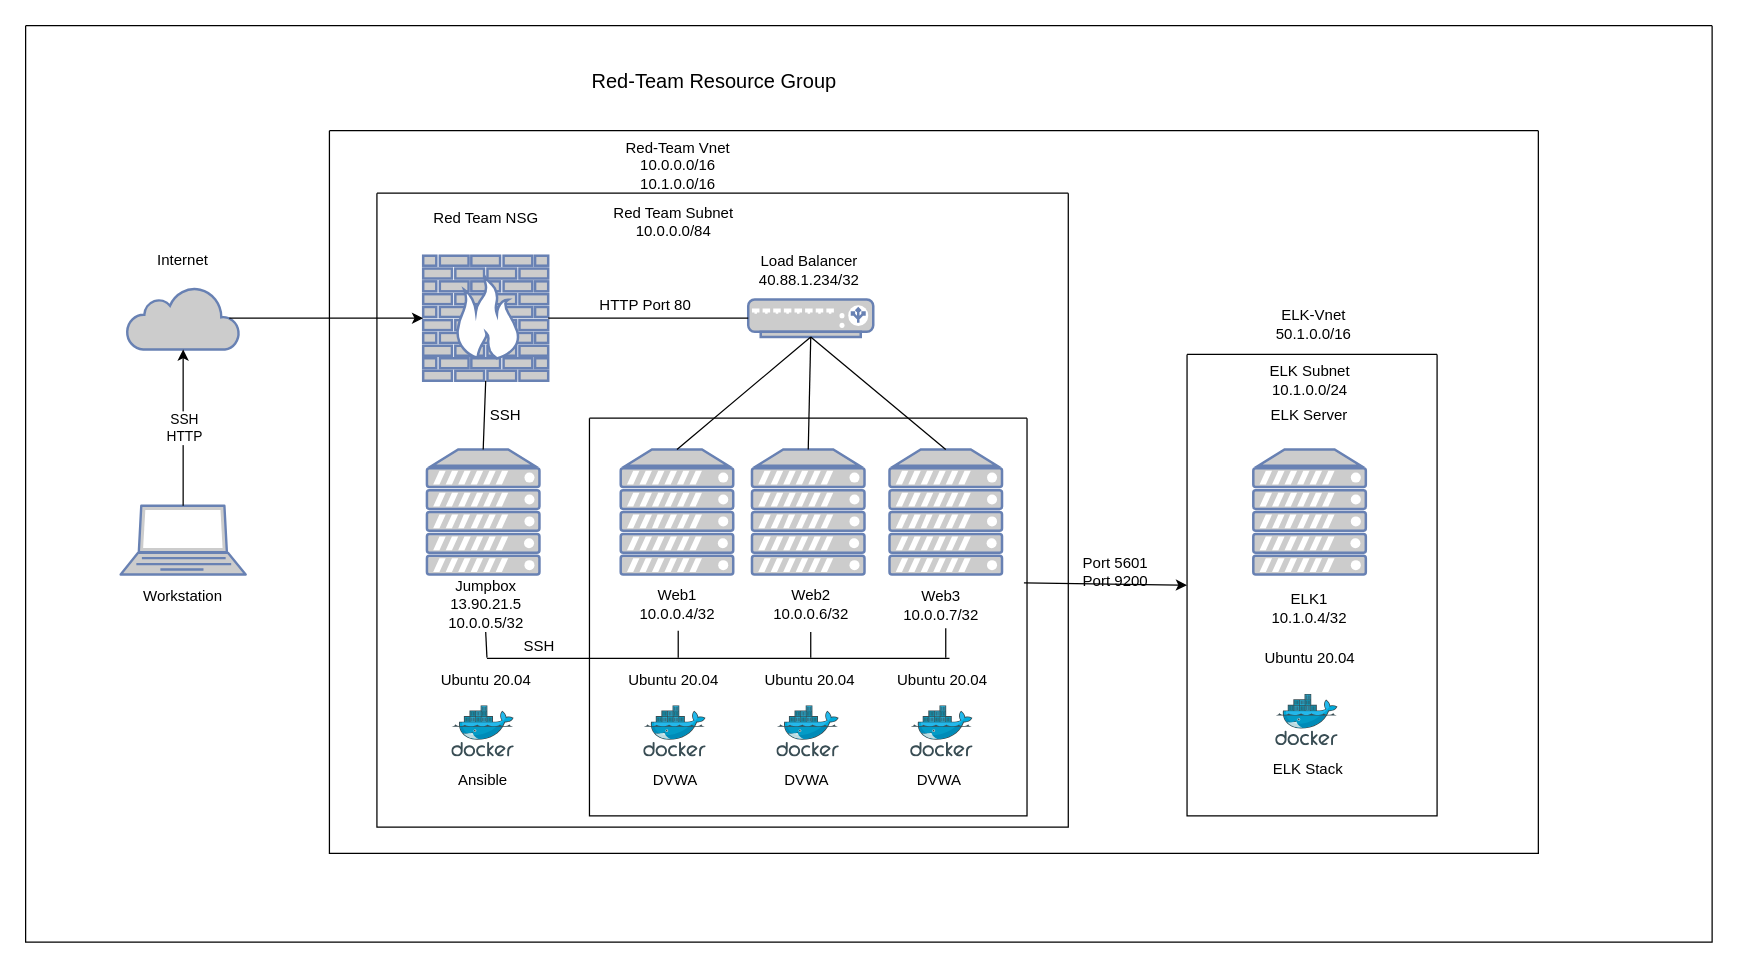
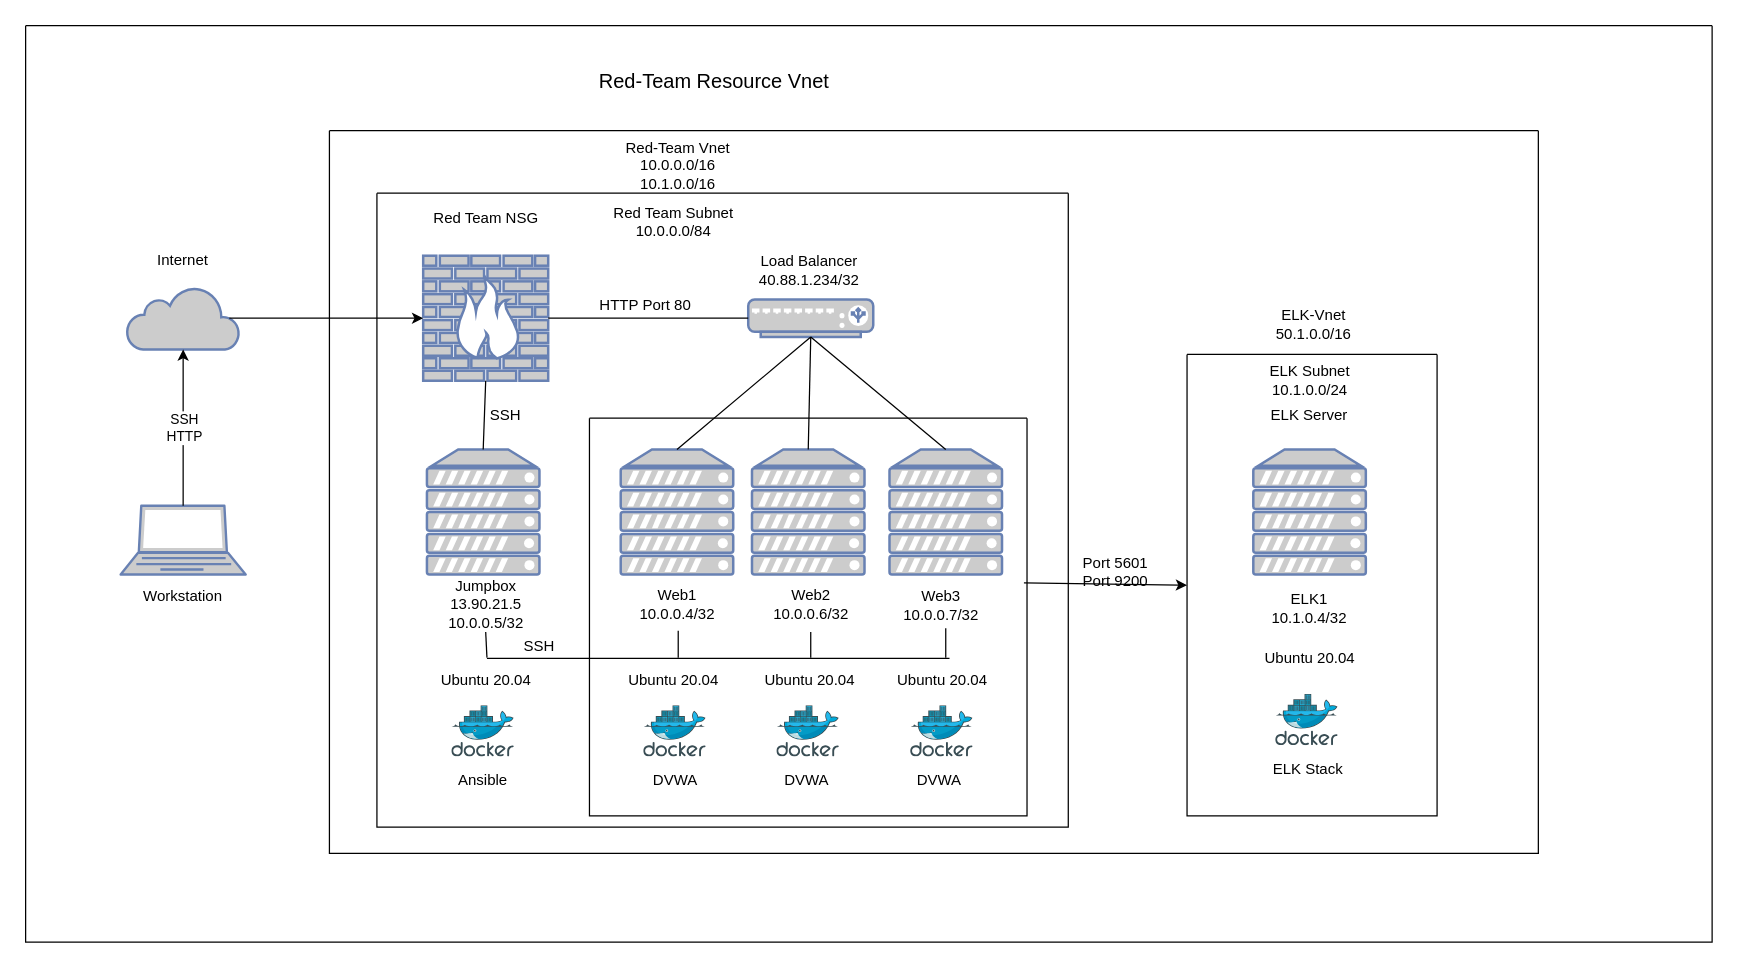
(714, 81) -> (714, 81)
